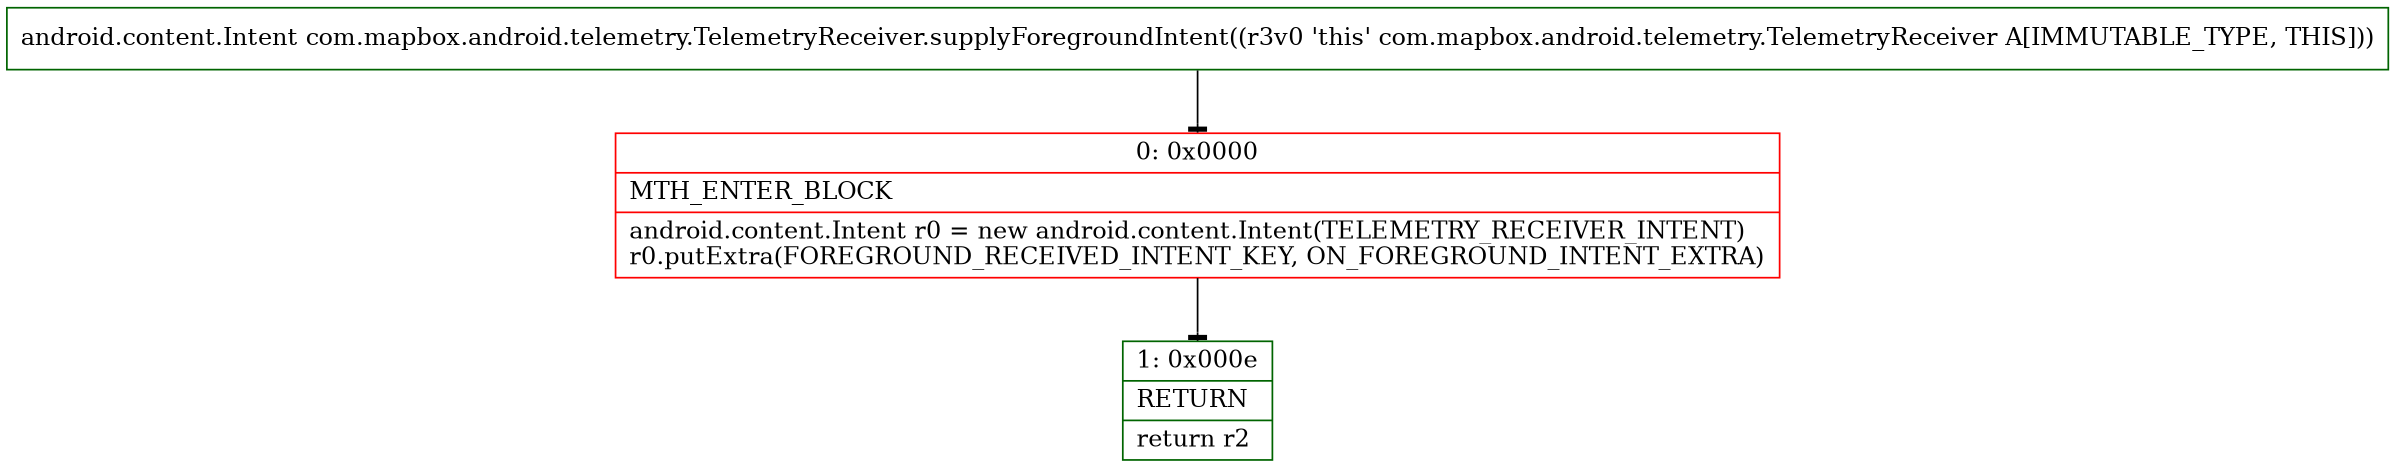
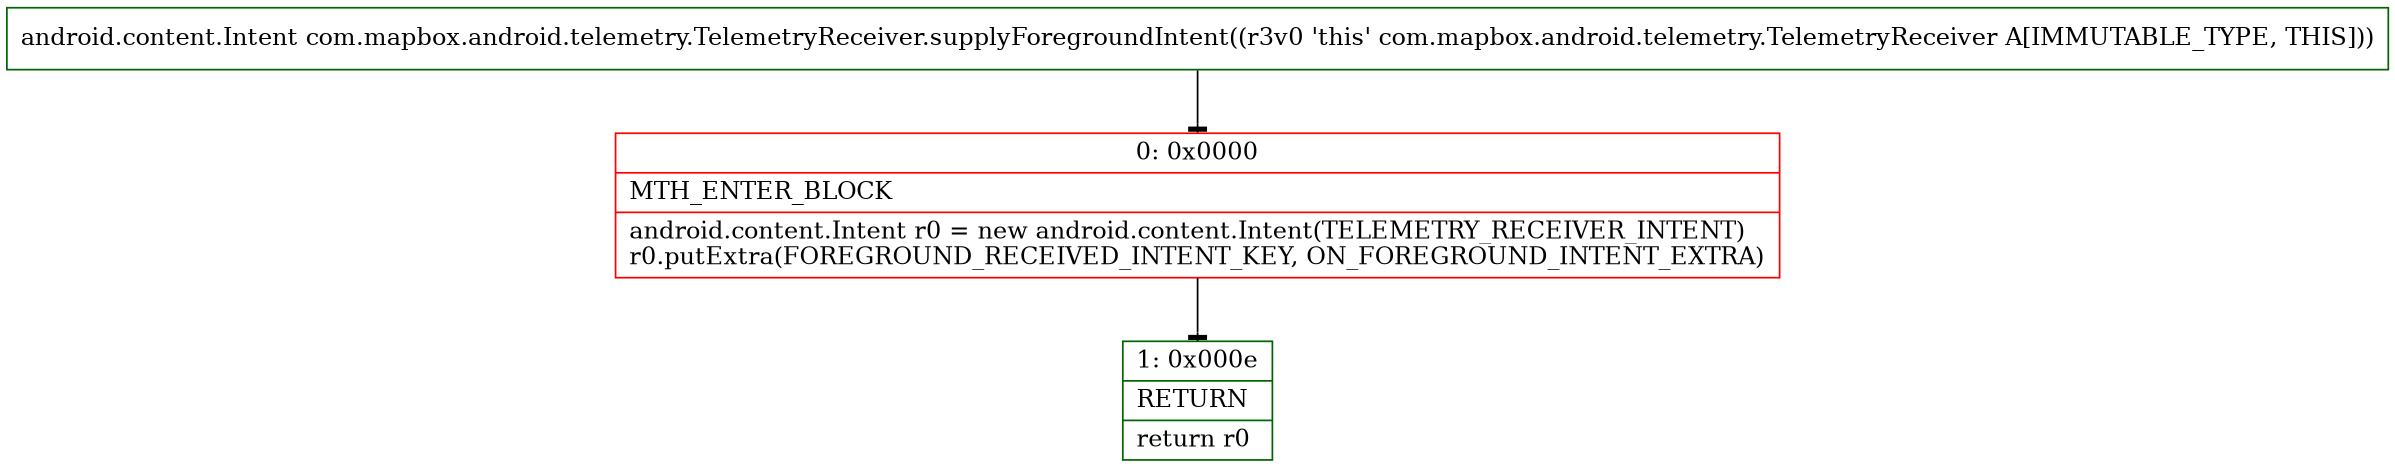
(1194, 439) -> (1194, 439)
